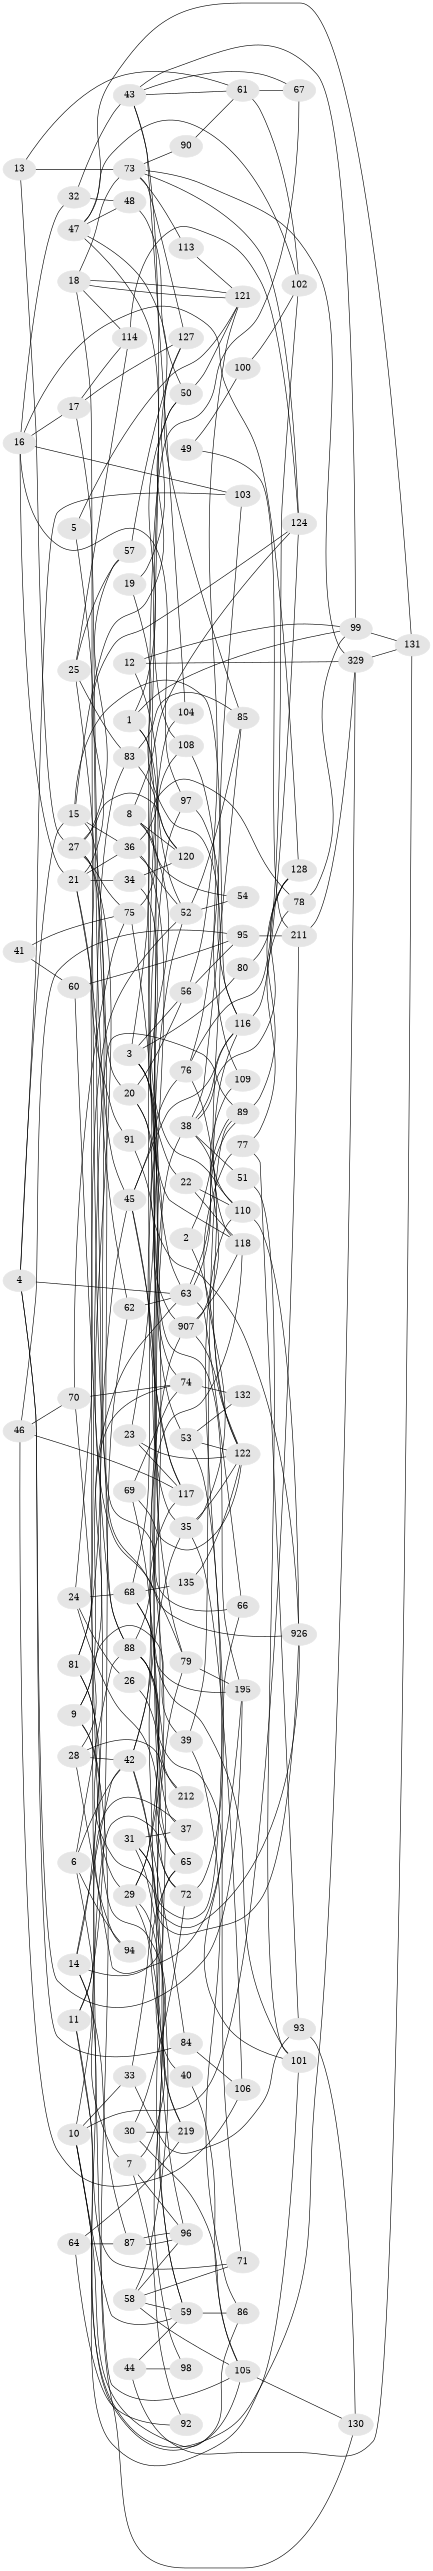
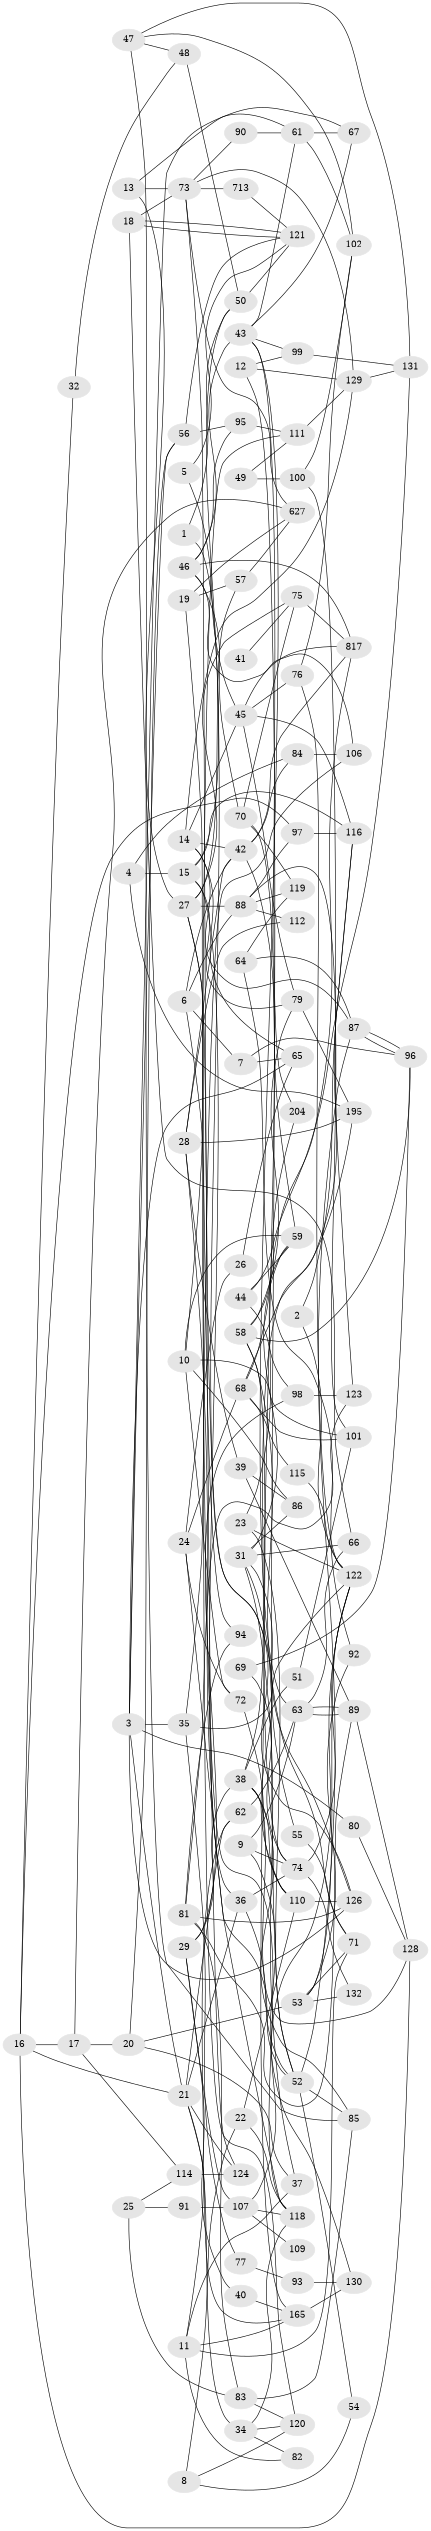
(94, 148) -> (213, 451)
(186, 248) -> (241, 189)
(102, 310) -> none
(186, 338) -> (297, 512)
(243, 496) -> none
(97, 597) -> (217, 589)
(191, 657) -> none
(233, 658) -> none
(356, 662) -> (354, 381)
(186, 713) -> (297, 1113)
(186, 746) -> none
(285, 777) -> none
(299, 903) -> none
(299, 936) -> (297, 435)
(74, 987) -> none
(120, 1289) -> none
(186, 1327) -> (241, 2207)
(167, 1337) -> none
none -> (354, 1395)
(168, 1426) -> (207, 1685)
(186, 1495) -> (354, 648)
(203, 1544) -> (333, 1726)
(186, 1584) -> (297, 1474)
none -> (330, 1607)
(299, 1635) -> (354, 1902)
(186, 1797) -> (297, 922)
(100, 1806) -> none
none -> (297, 1836)
none -> (153, 1911)
(130, 2076) -> none
(130, 2132) -> none
(186, 2132) -> (297, 889)
(155, 2296) -> (332, 1831)
(215, 2313) -> (269, 1532)
(243, 2371) -> (297, 2315)
none -> (297, 2458)
